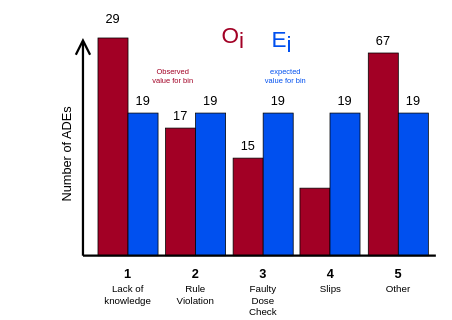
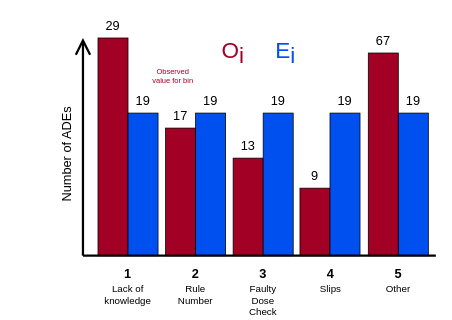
(113, 19) -> (113, 27)
(233, 38) -> (233, 53)
(282, 42) -> (285, 53)
(285, 75) -> none
(248, 147) -> (248, 147)
none -> (315, 177)
(195, 295) -> (195, 295)
